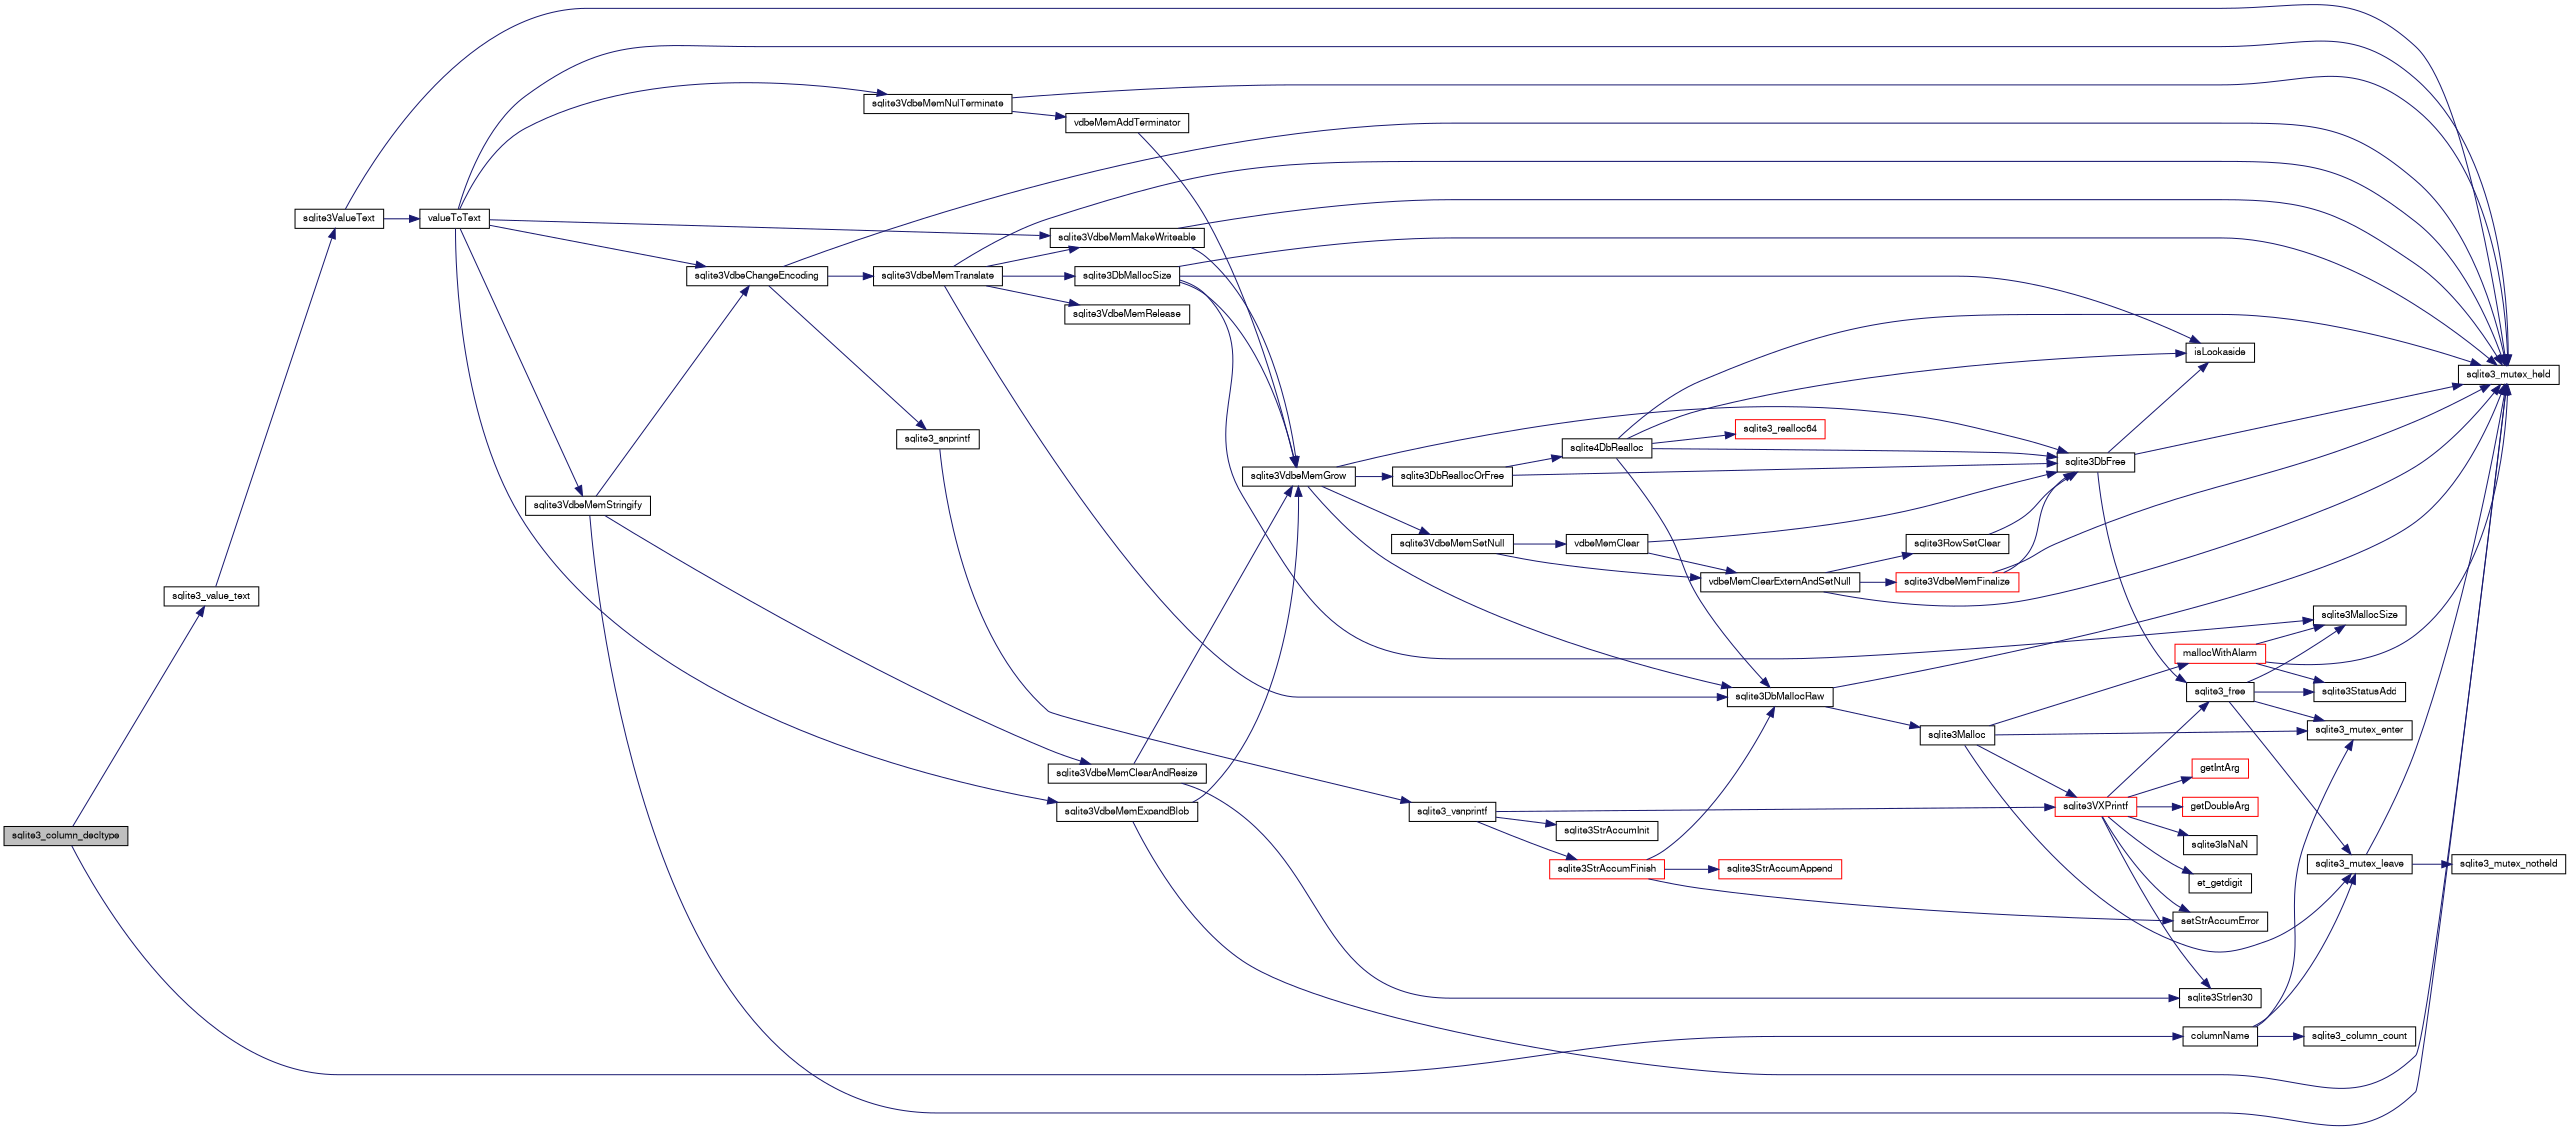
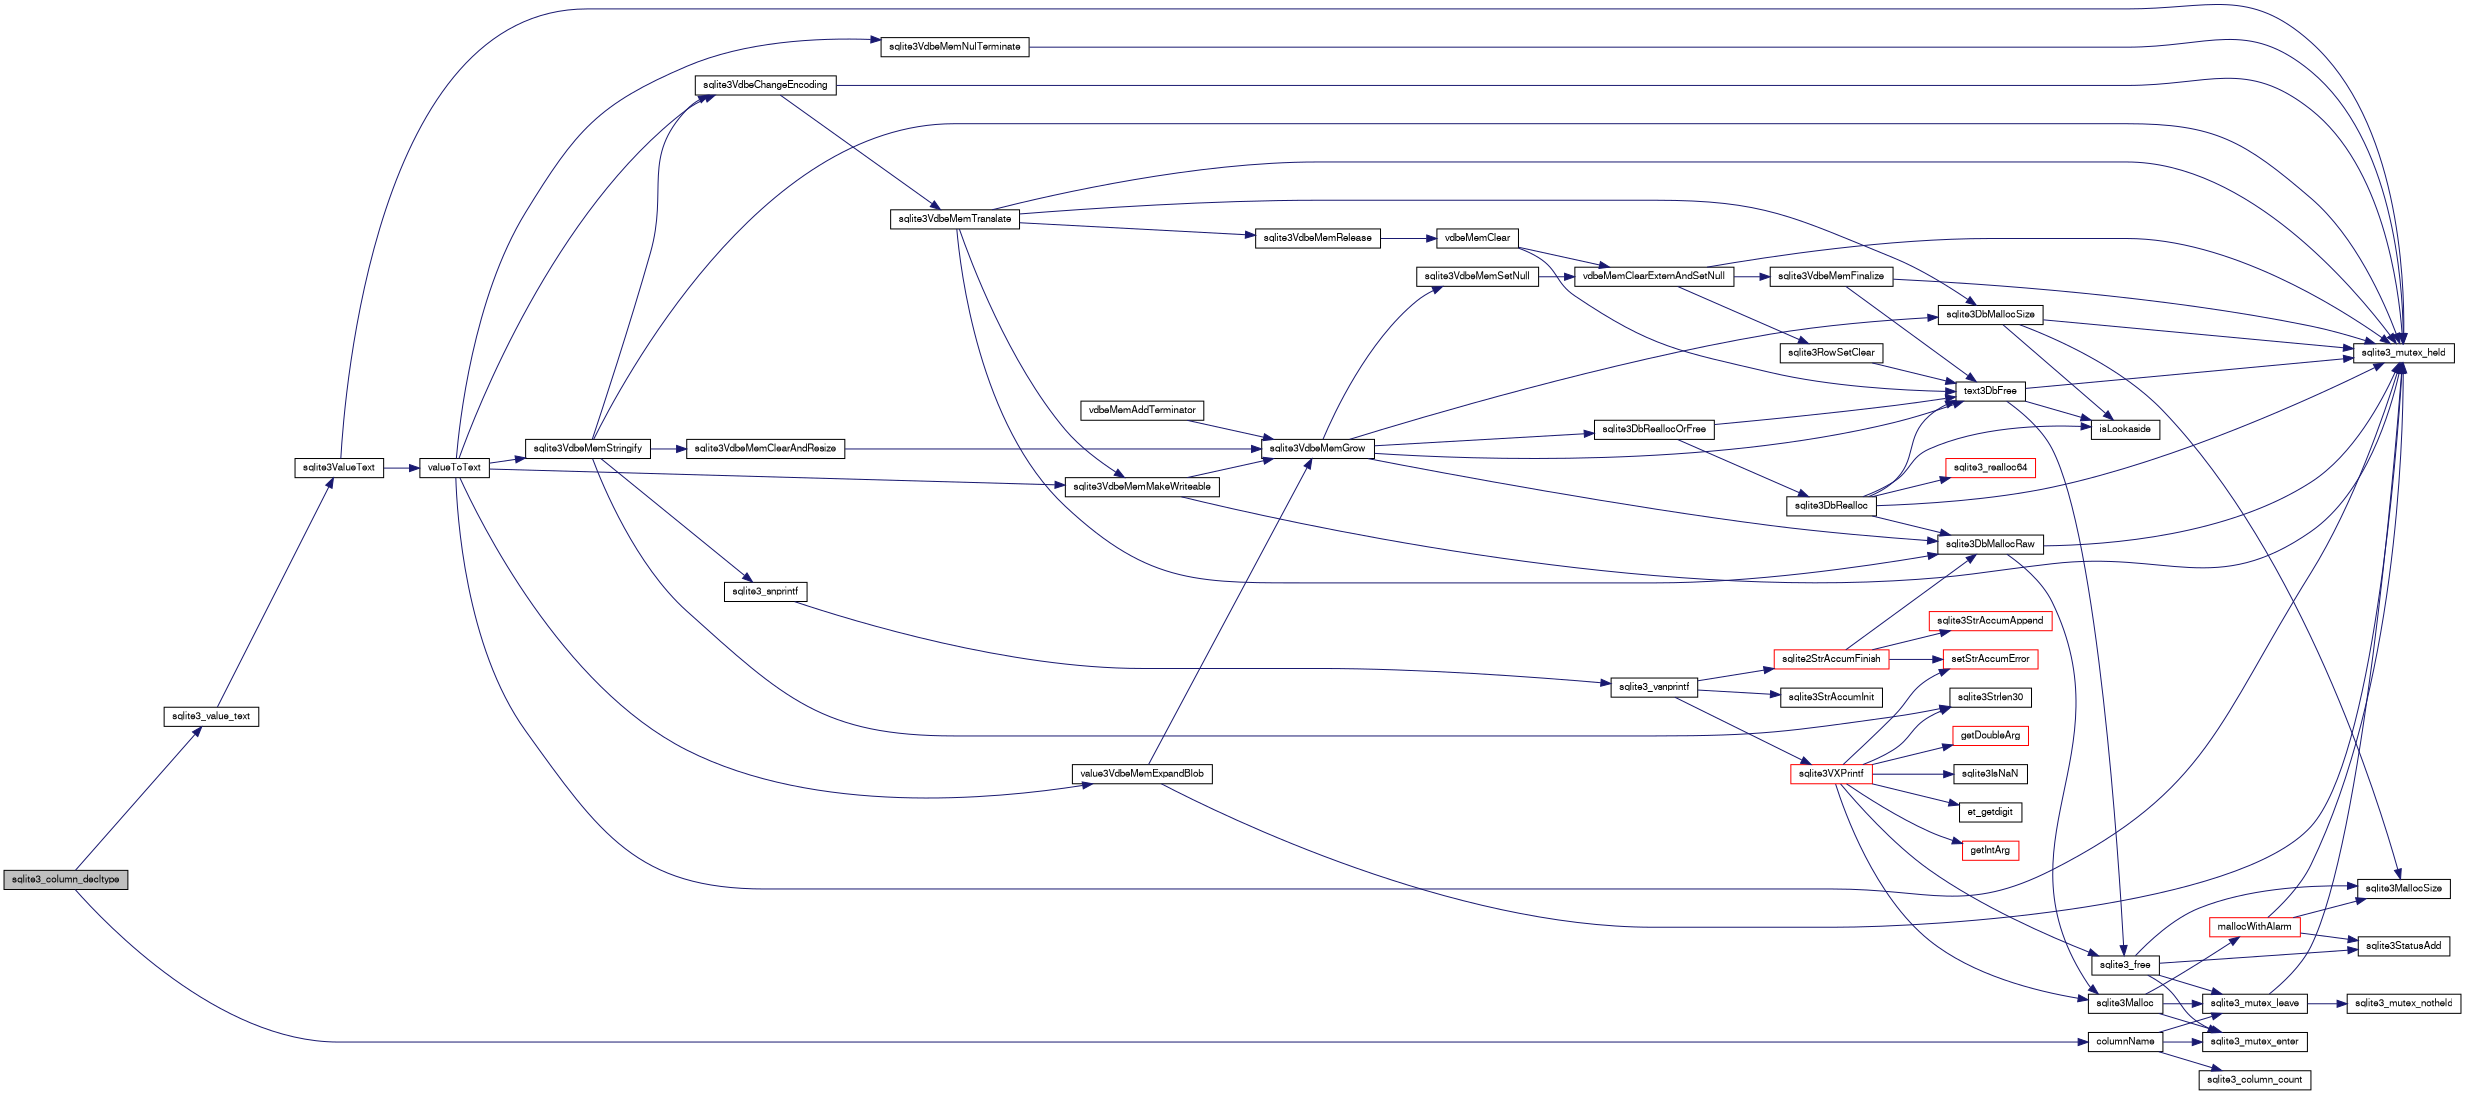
(1034, 114) -> none
(844, 354) -> (673, 517)
(1255, 356) -> (1635, 362)
(1607, 448) -> (1832, 506)
(2096, 462) -> (1991, 392)
(1535, 544) -> (1404, 239)
(1958, 582) -> (1832, 277)
(2022, 769) -> (1921, 932)
(1127, 812) -> (1142, 774)
(1607, 869) -> (1832, 659)
(2220, 922) -> (1991, 659)
(1630, 998) -> (1205, 736)
